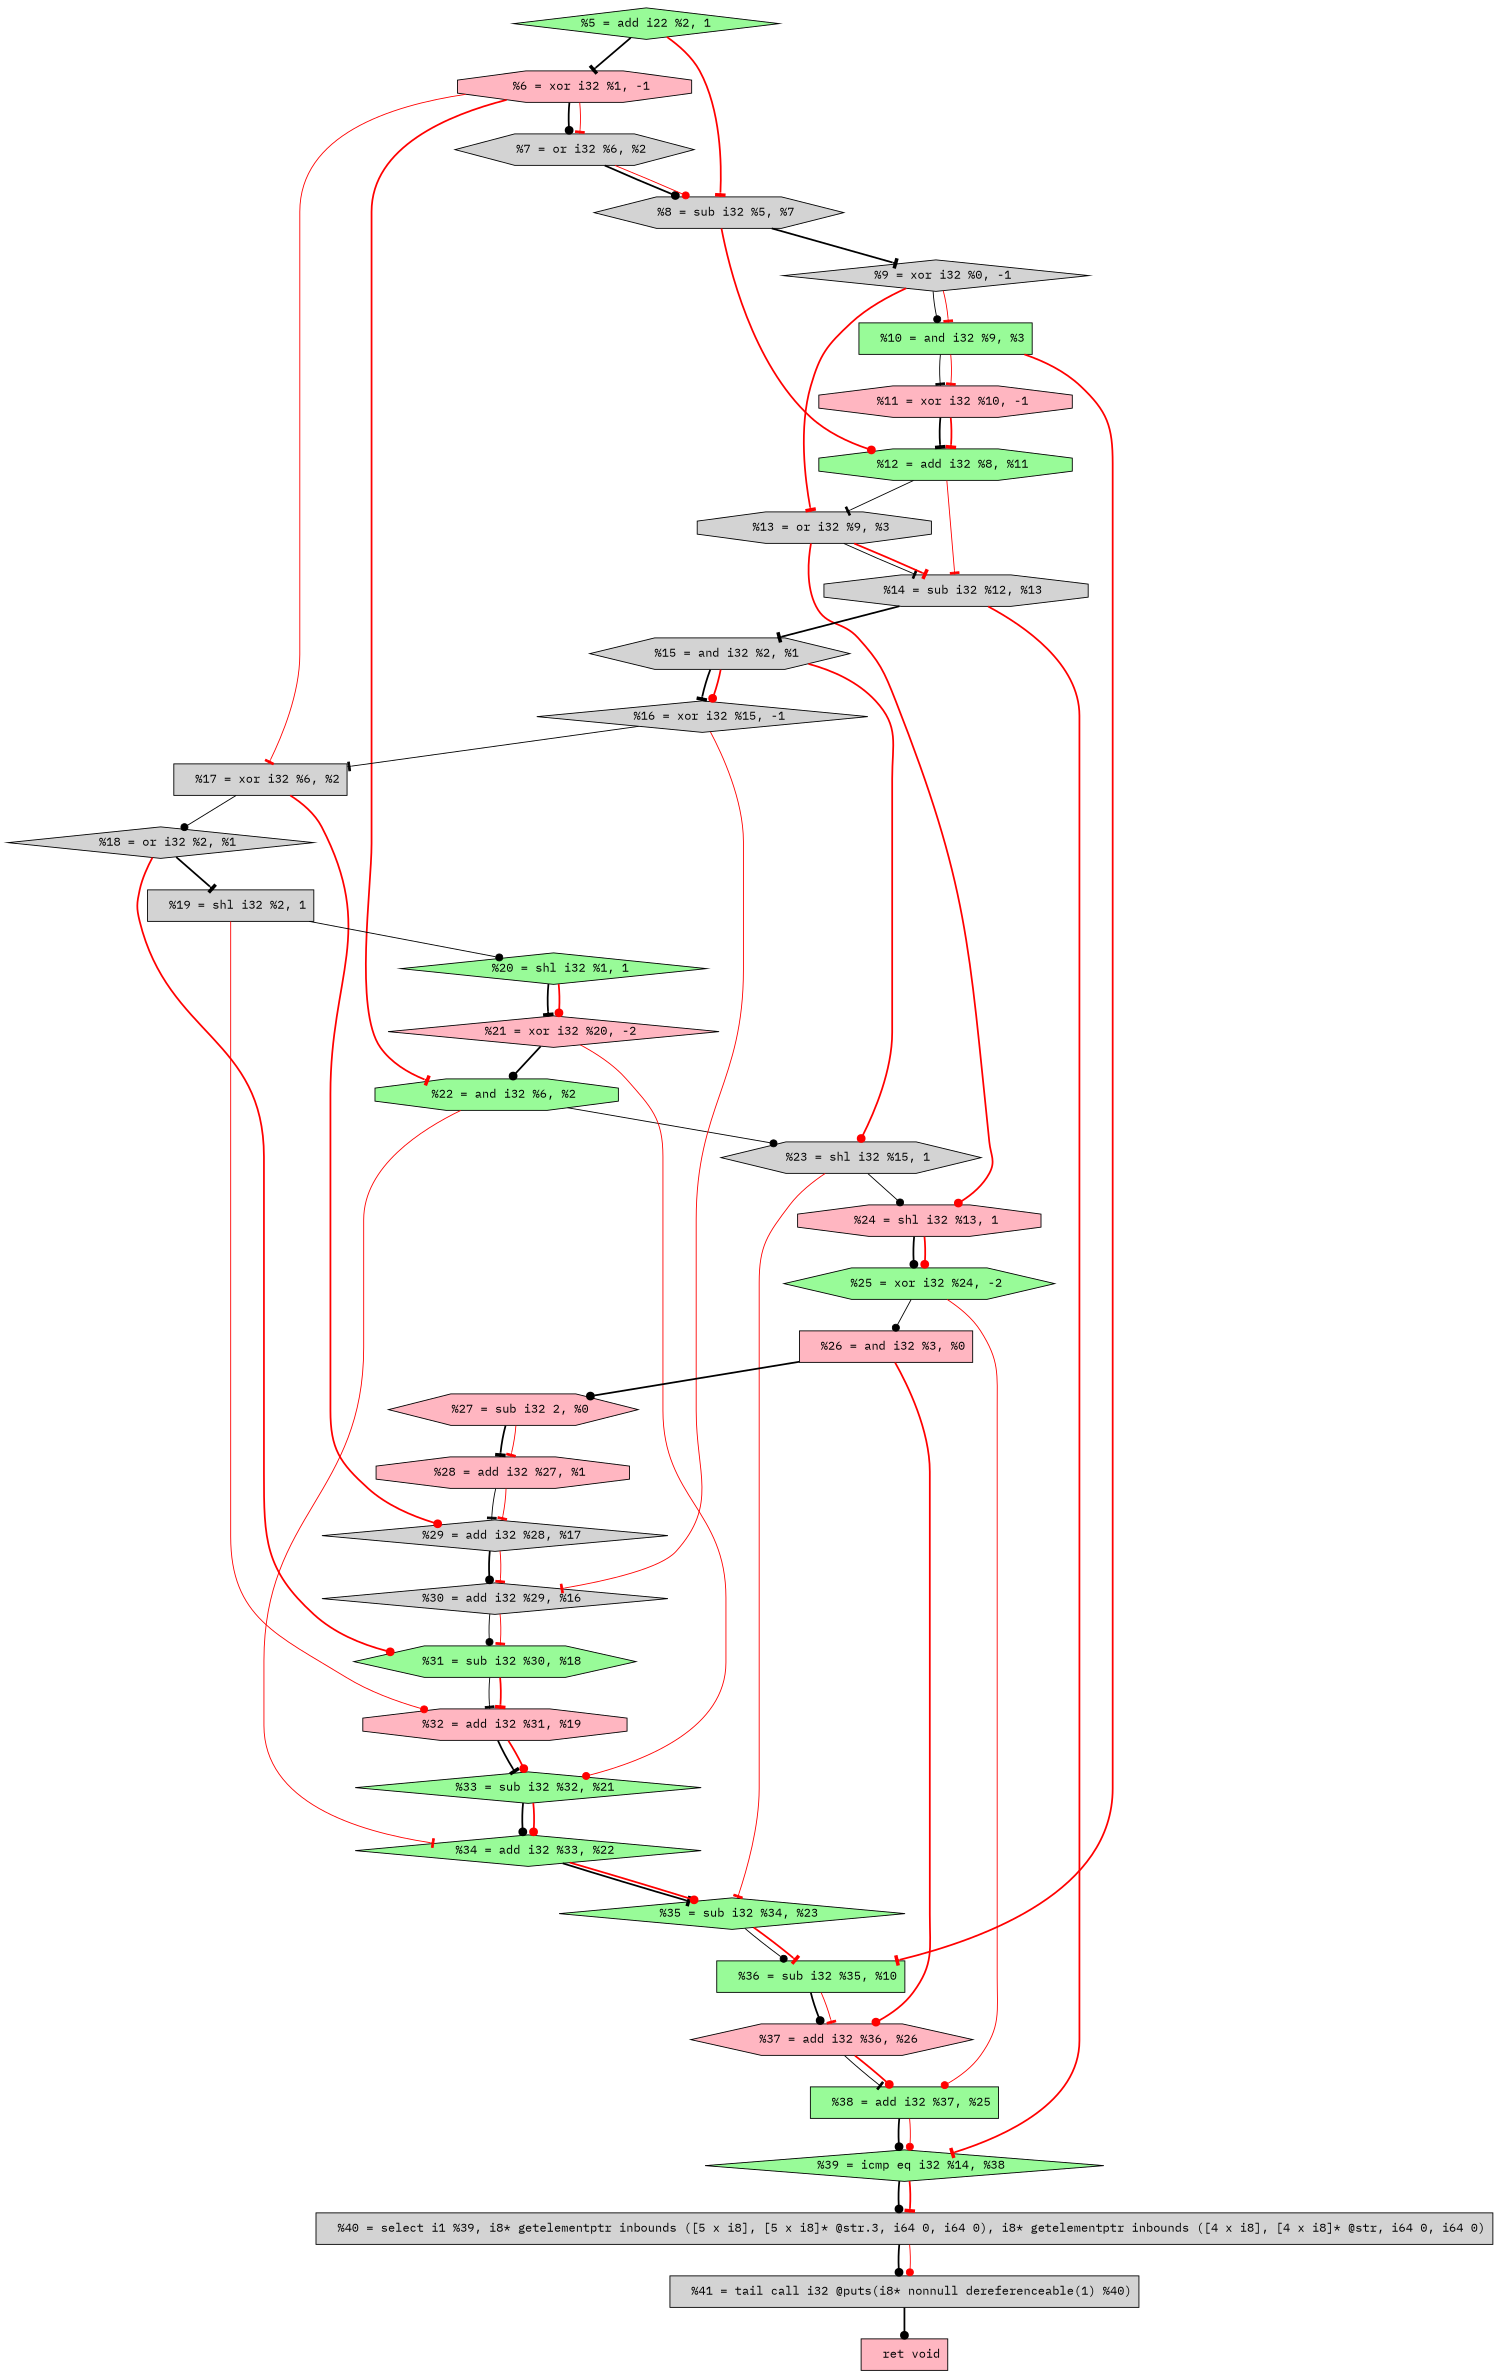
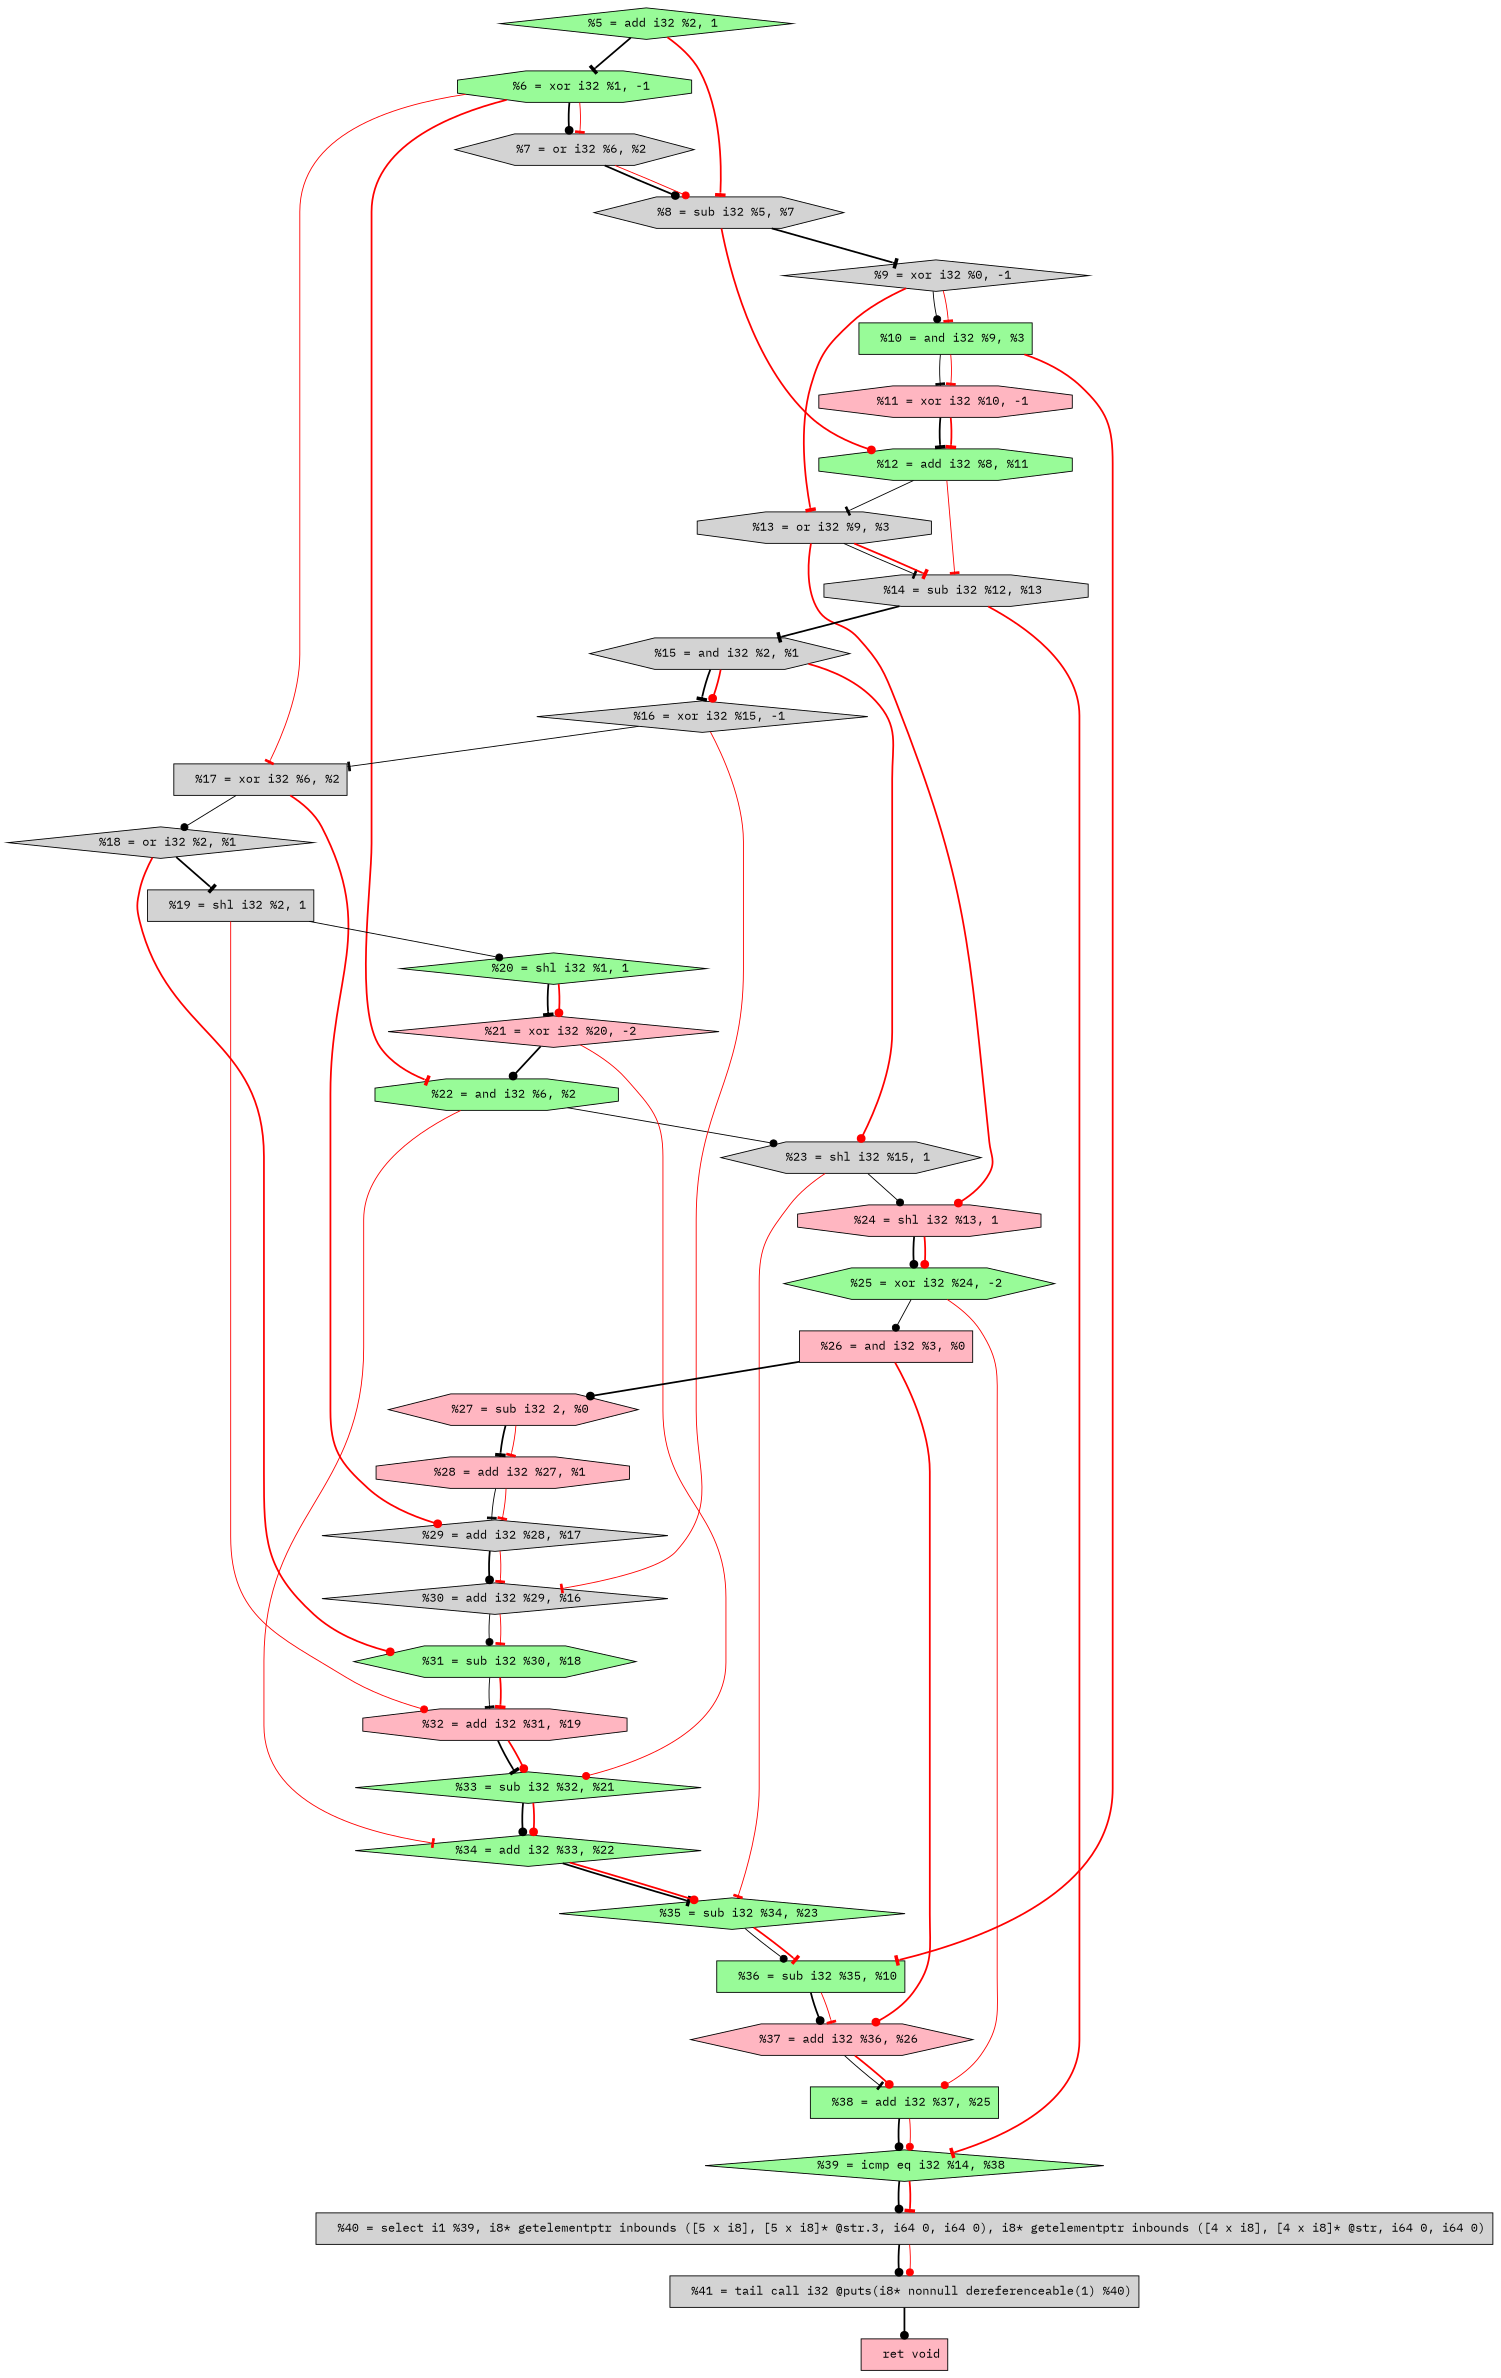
(646, 24) -> (646, 24)
(575, 87) -> (575, 87)
